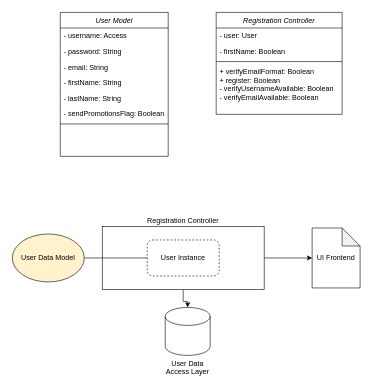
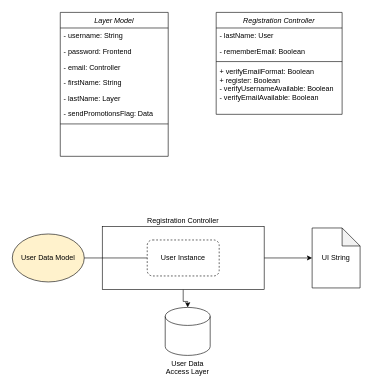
(114, 20) -> (114, 20)
(97, 36) -> (96, 36)
(241, 36) -> (248, 36)
(96, 52) -> (101, 52)
(255, 52) -> (262, 52)
(88, 67) -> (95, 67)
(95, 98) -> (94, 98)
(116, 114) -> (111, 114)
(336, 258) -> (336, 258)
